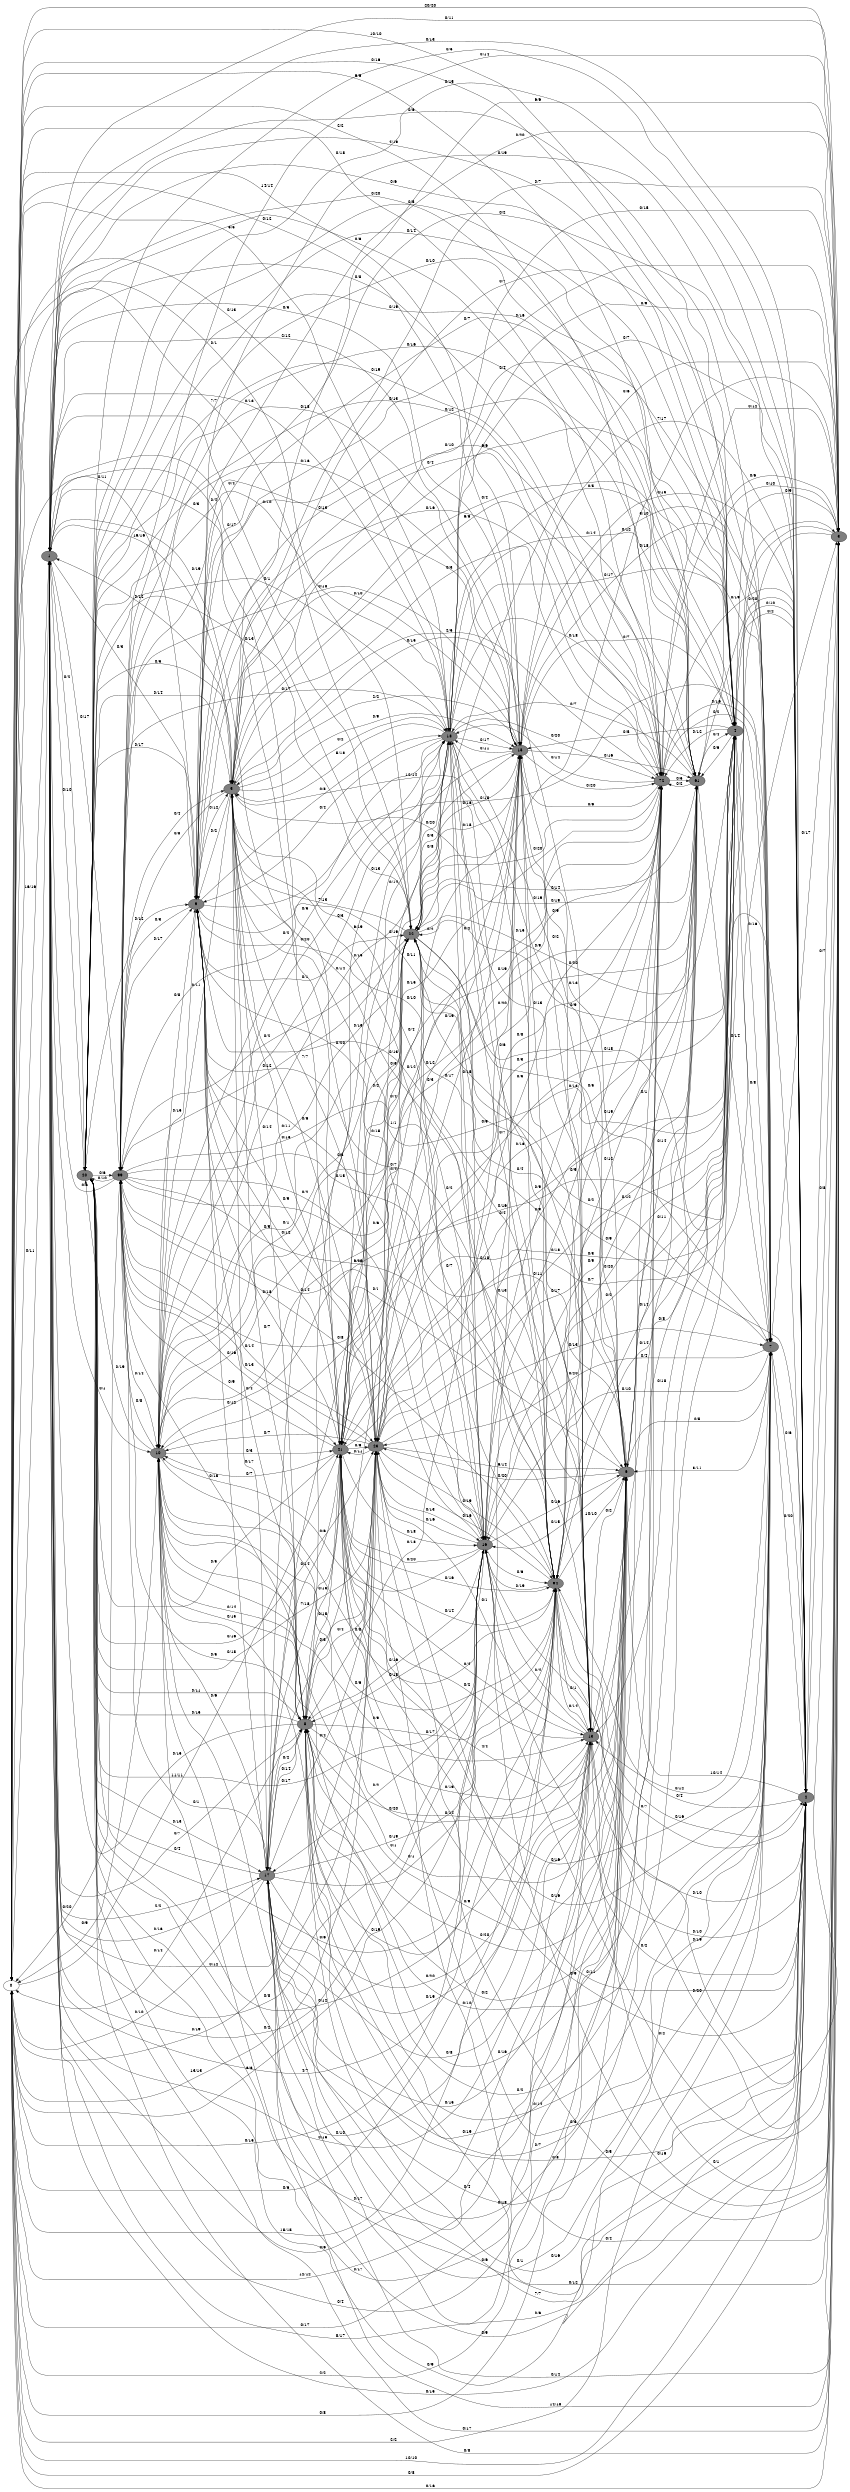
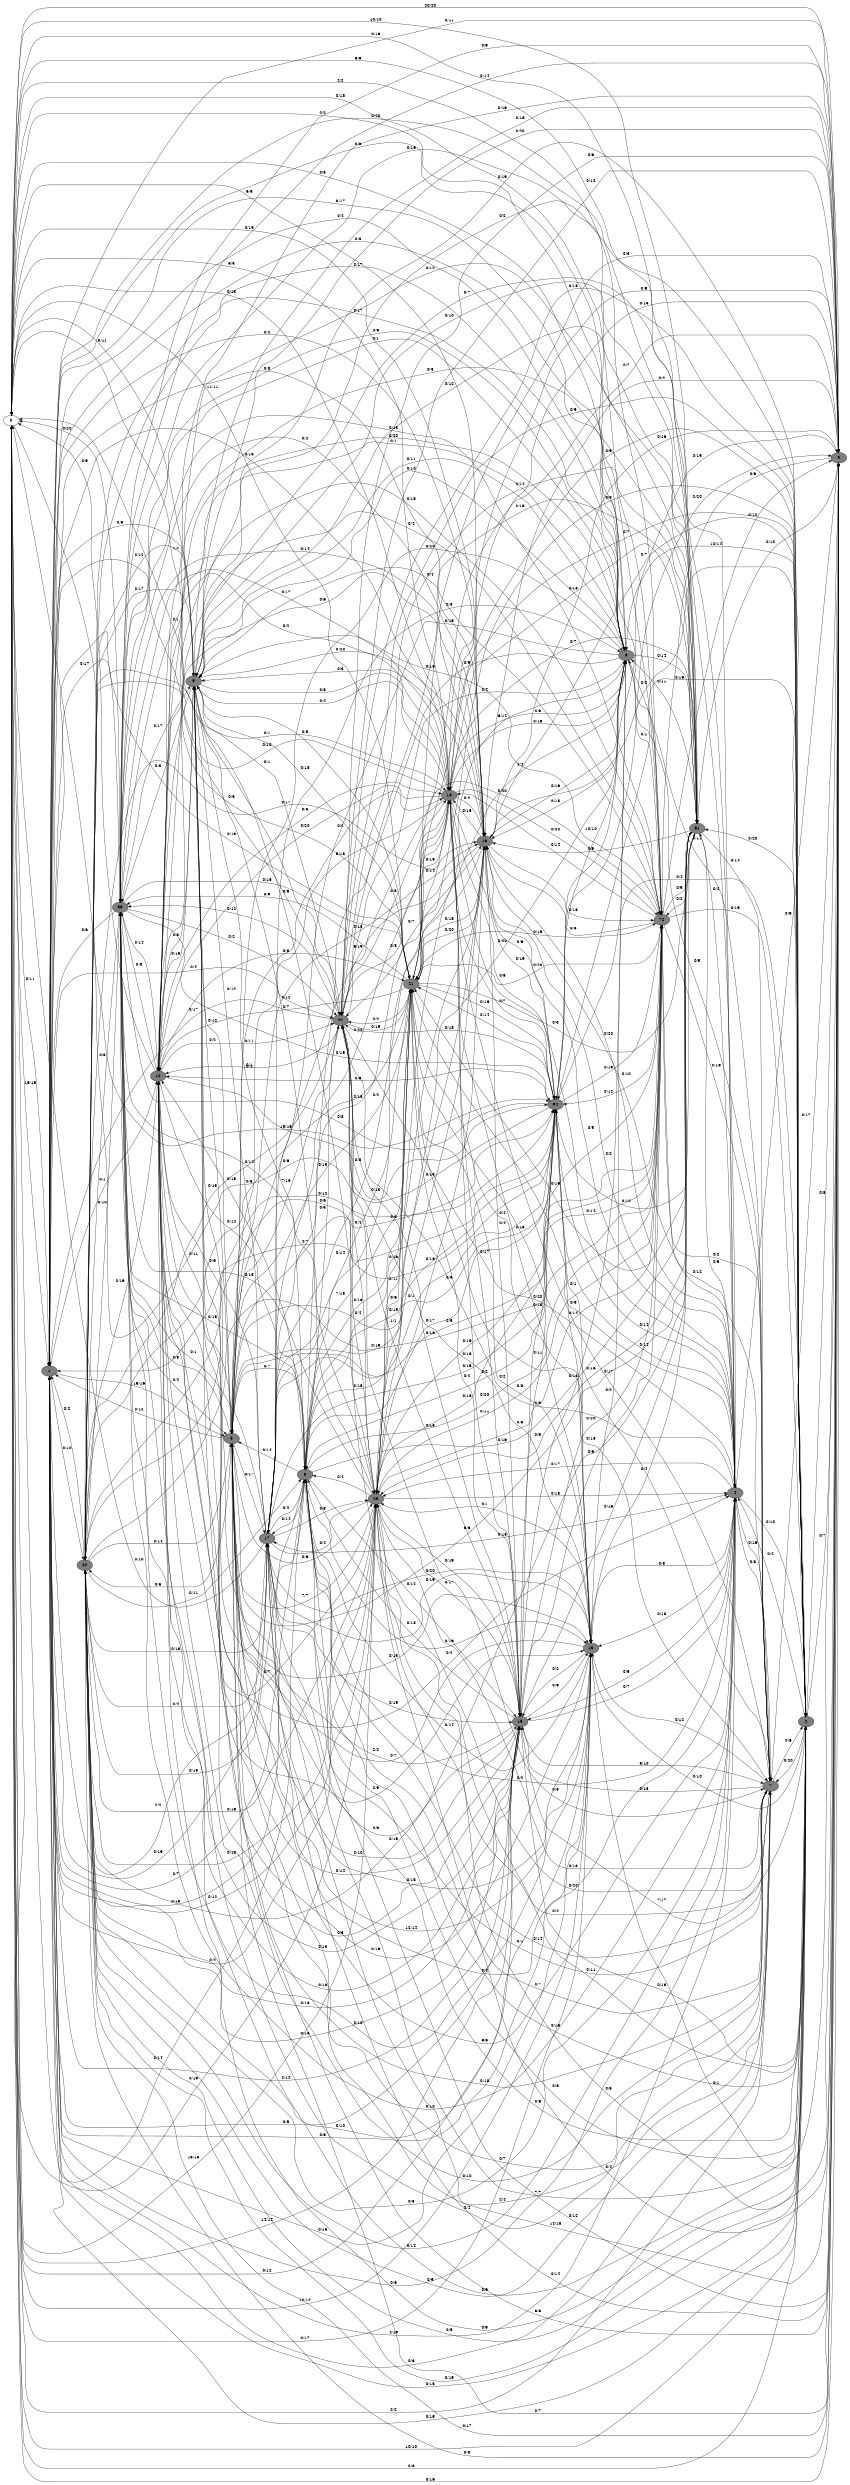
(136, 1497) -> (325, 1249)
(520, 1652) -> none
(678, 1930) -> none
